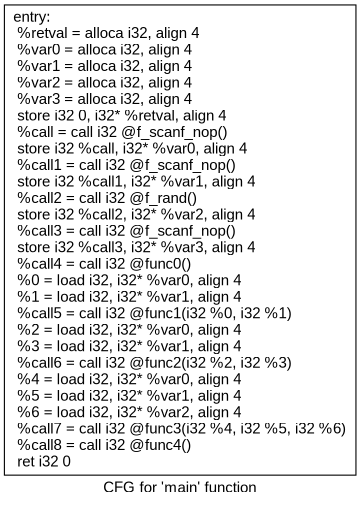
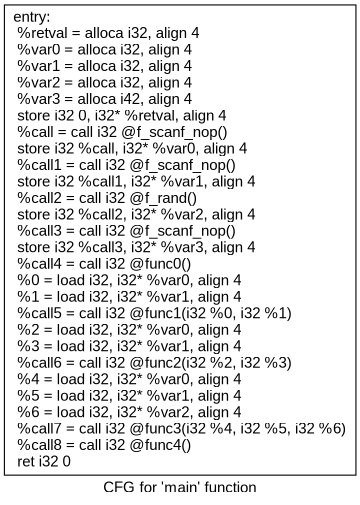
(103, 99) -> (103, 99)
